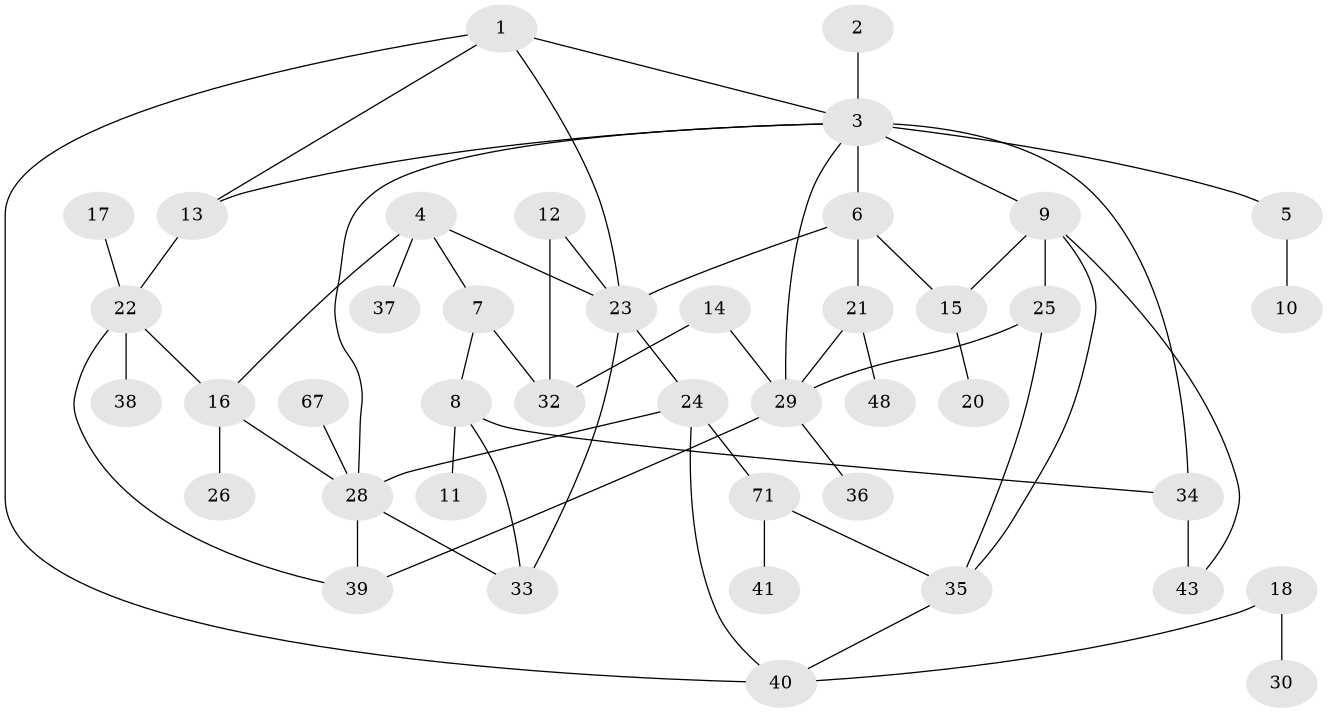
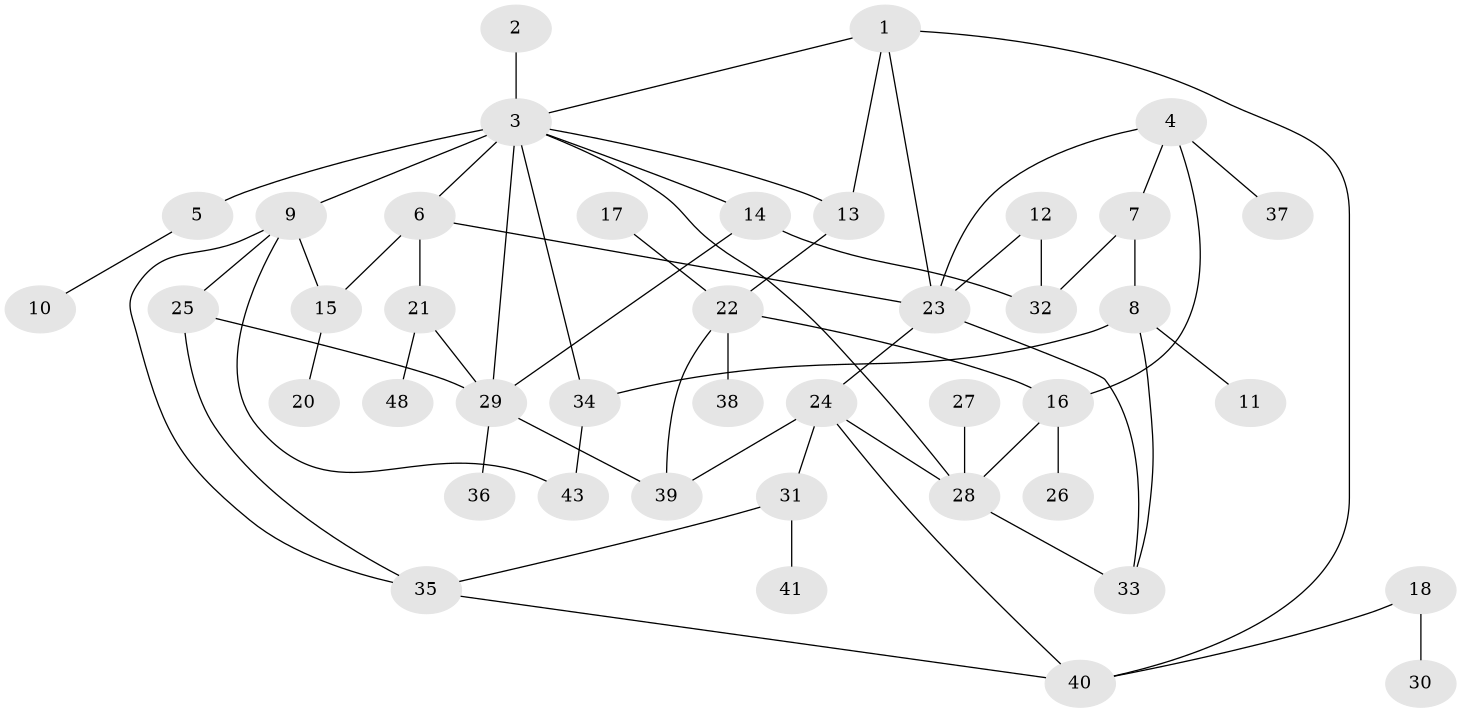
none -> (637, 167)
(313, 403) -> (965, 403)
(764, 497) -> (792, 497)
(357, 544) -> (744, 450)
